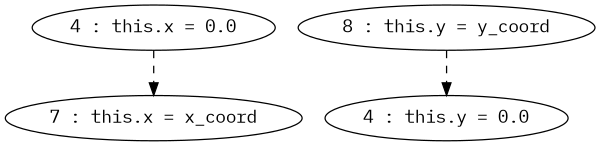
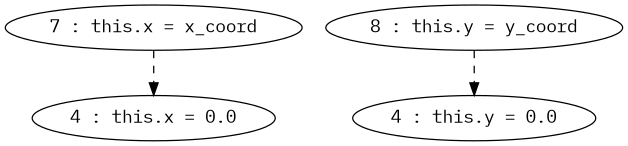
(154, 67) -> (154, 67)
